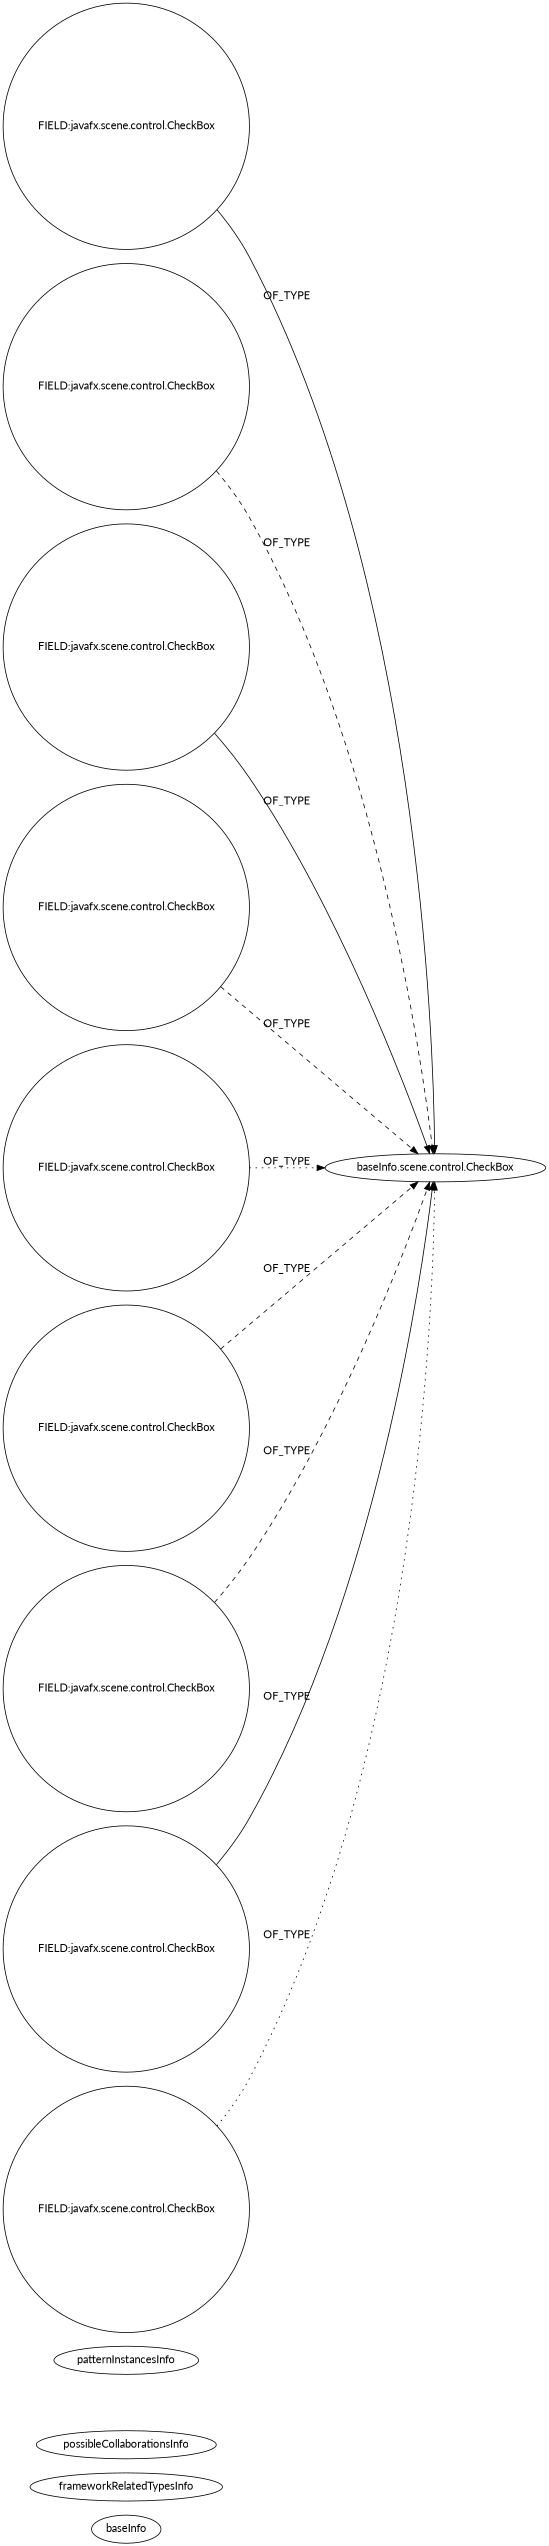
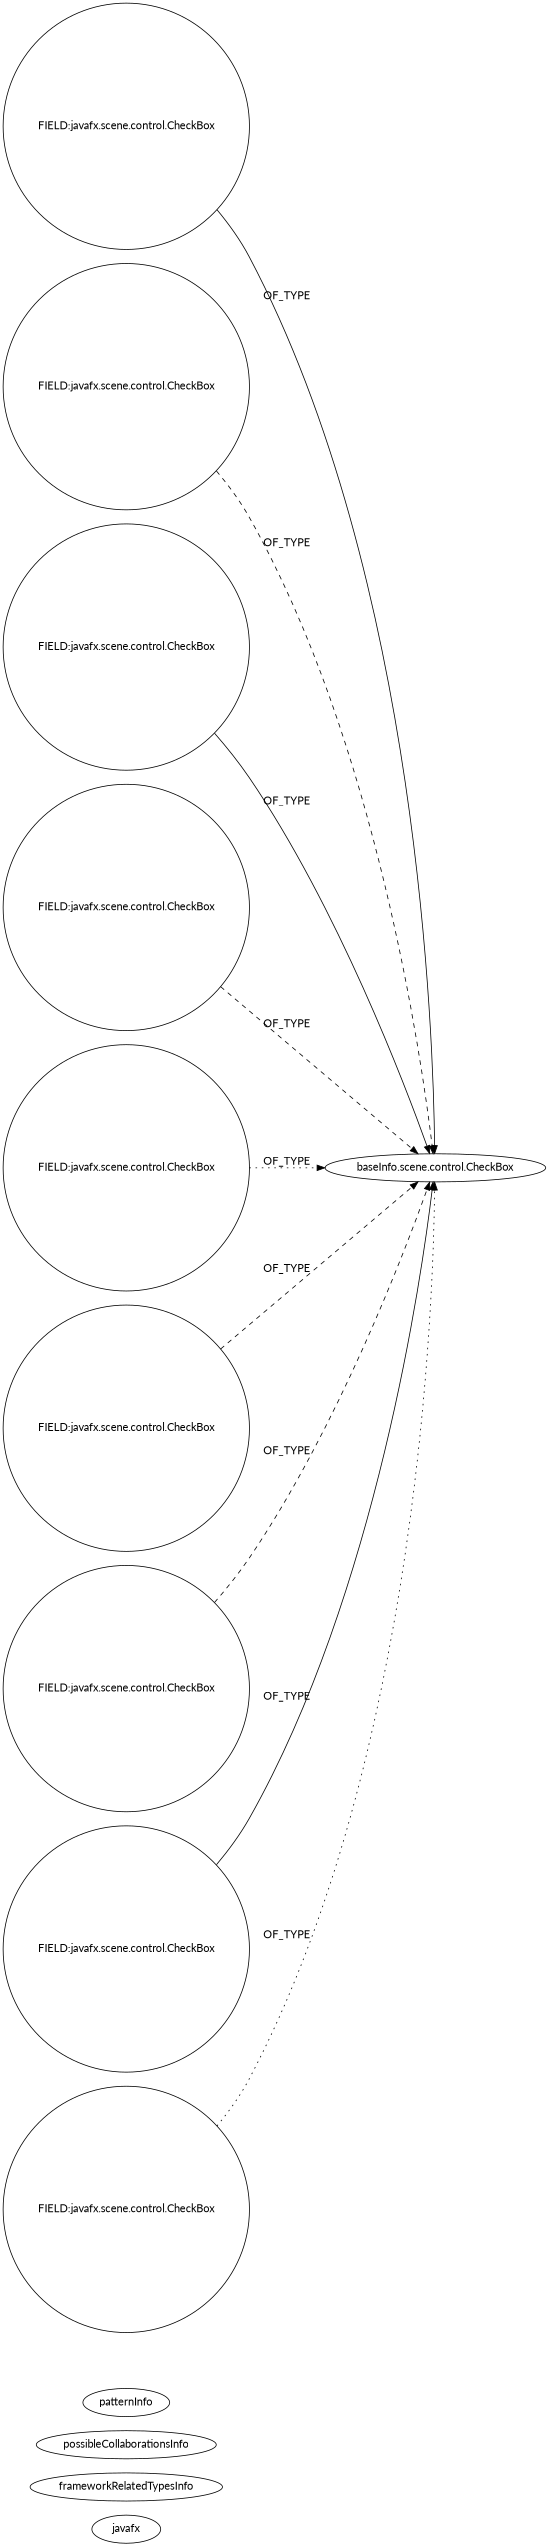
(126, 2360) -> none
none -> (126, 2403)
(126, 2529) -> (126, 2529)
